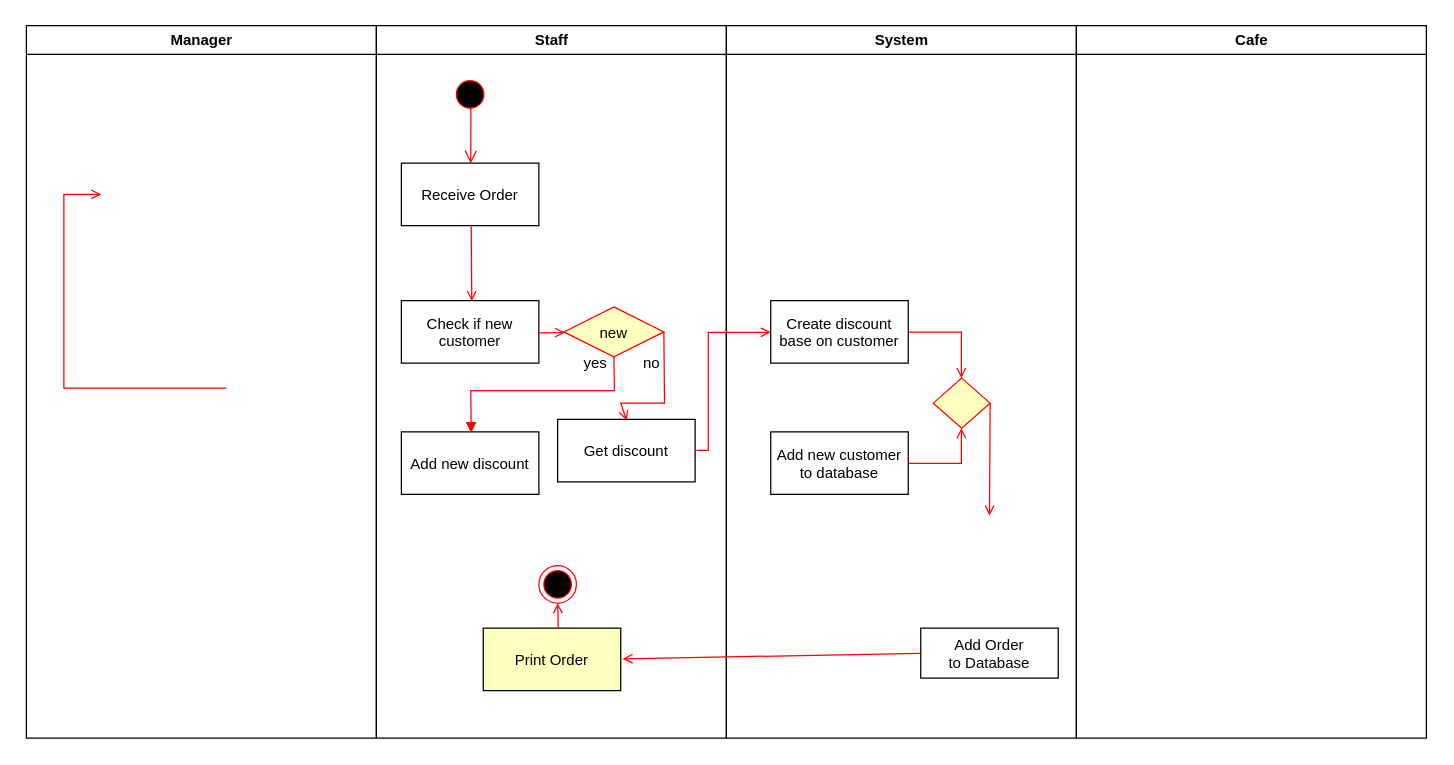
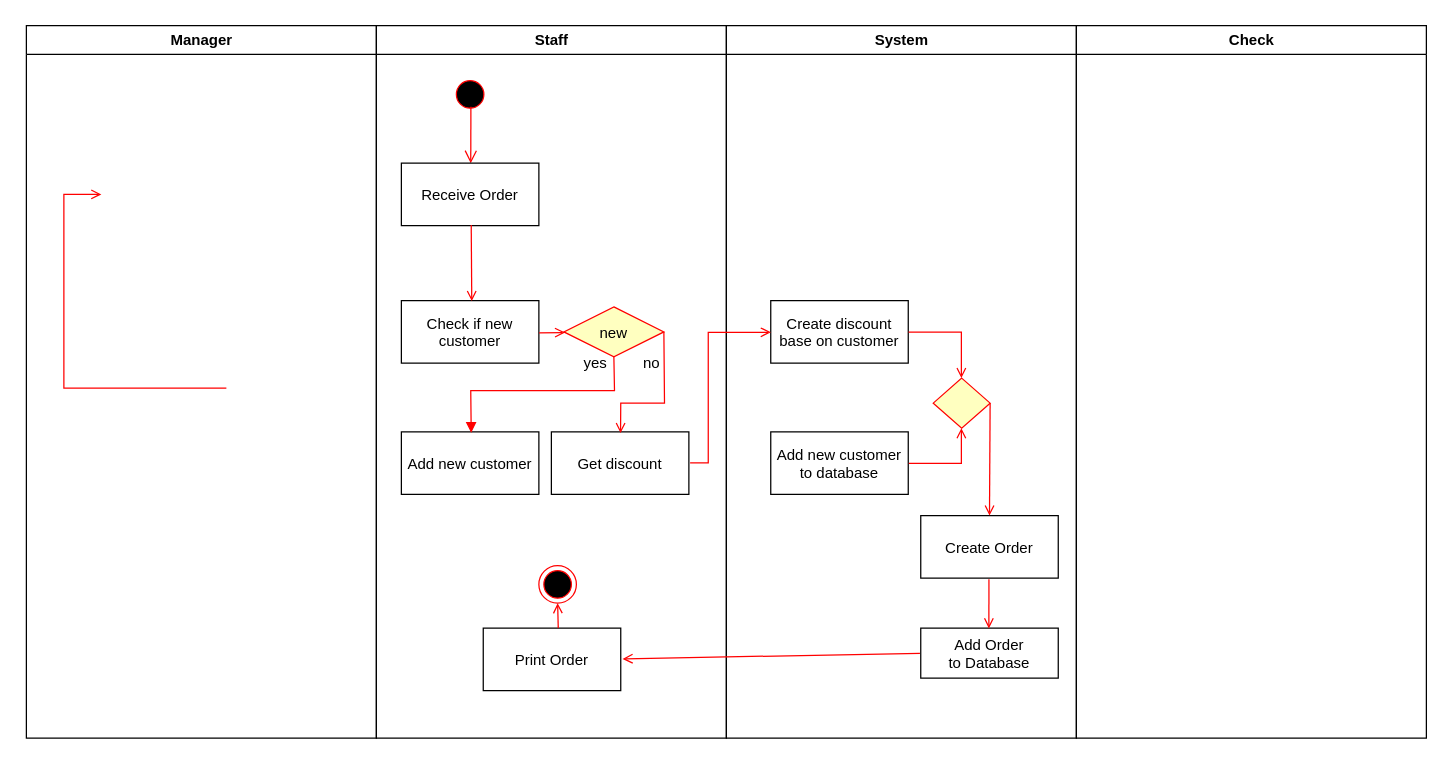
(1252, 41) -> (1252, 41)
(626, 451) -> (620, 463)
(469, 464) -> (469, 464)
none -> (989, 547)
none -> (989, 602)
(552, 659) -> (552, 659)
